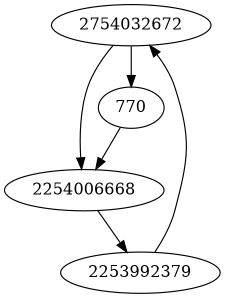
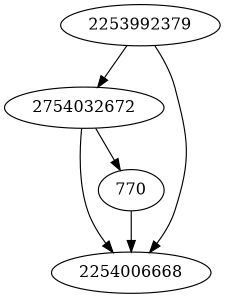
(109, 227) -> (186, 145)
